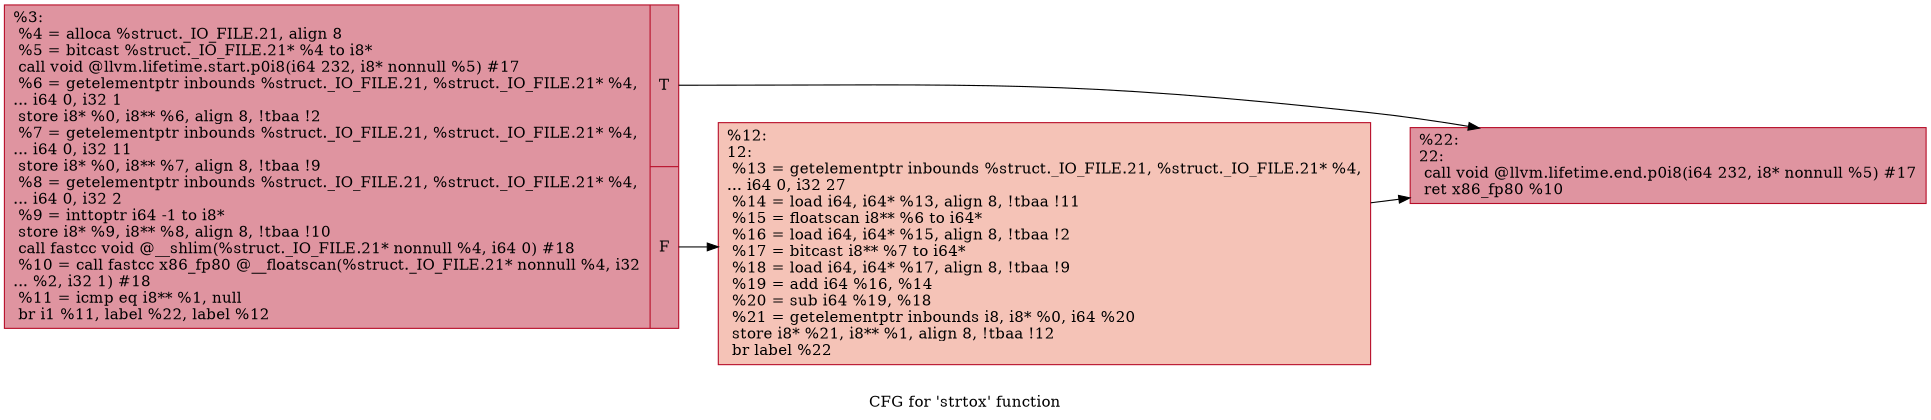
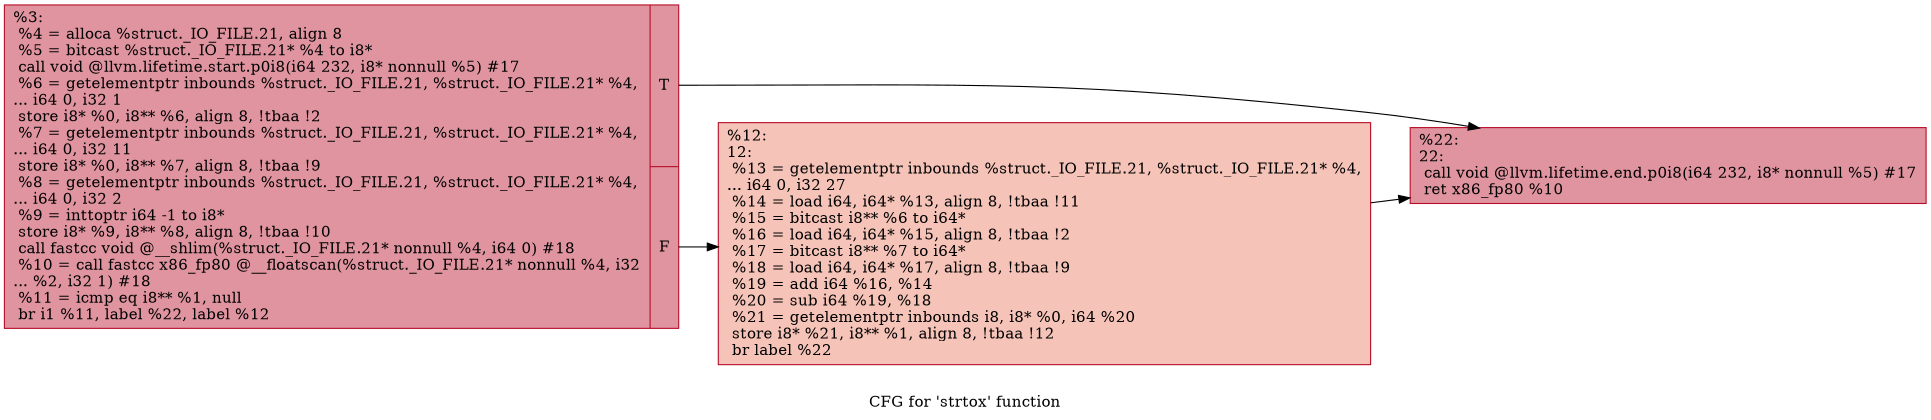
(855, 218) -> (846, 218)
